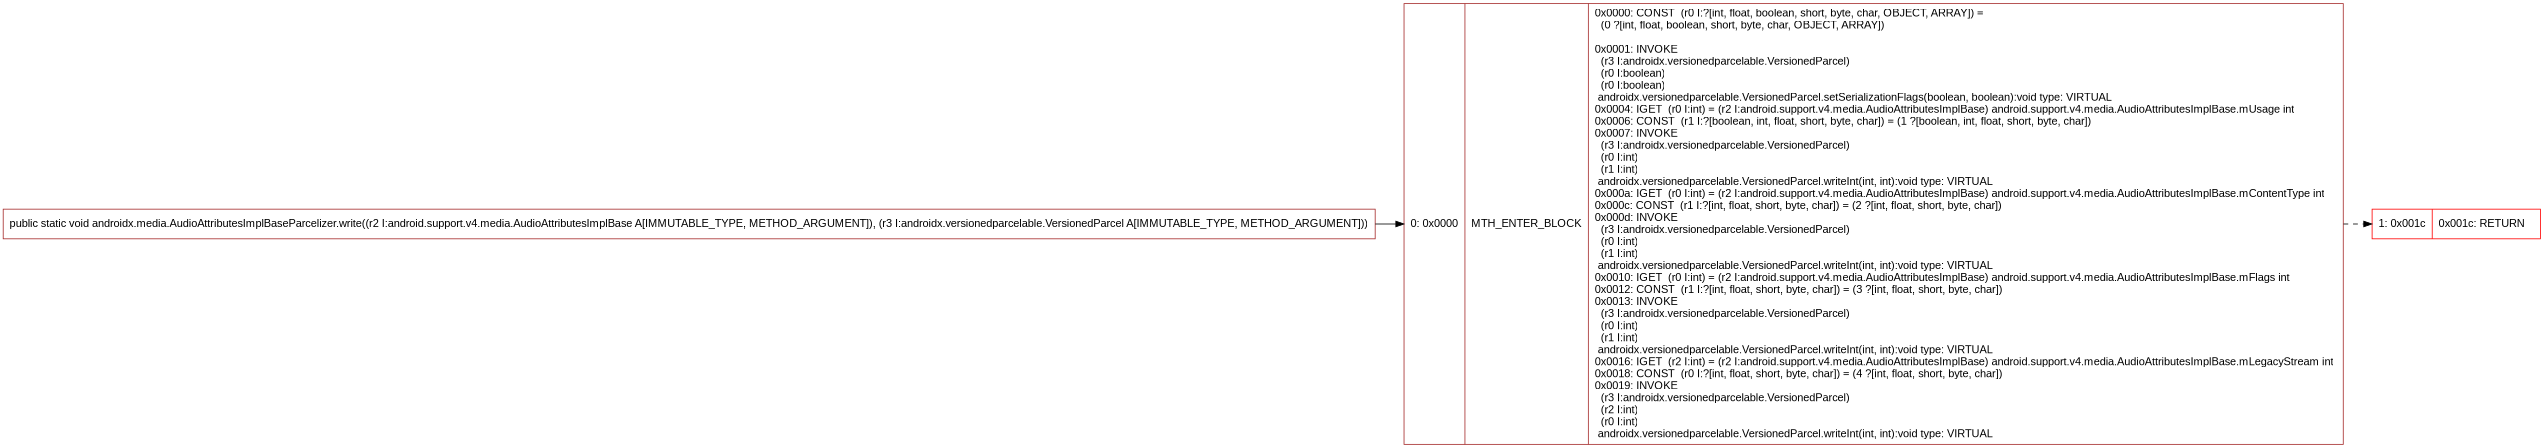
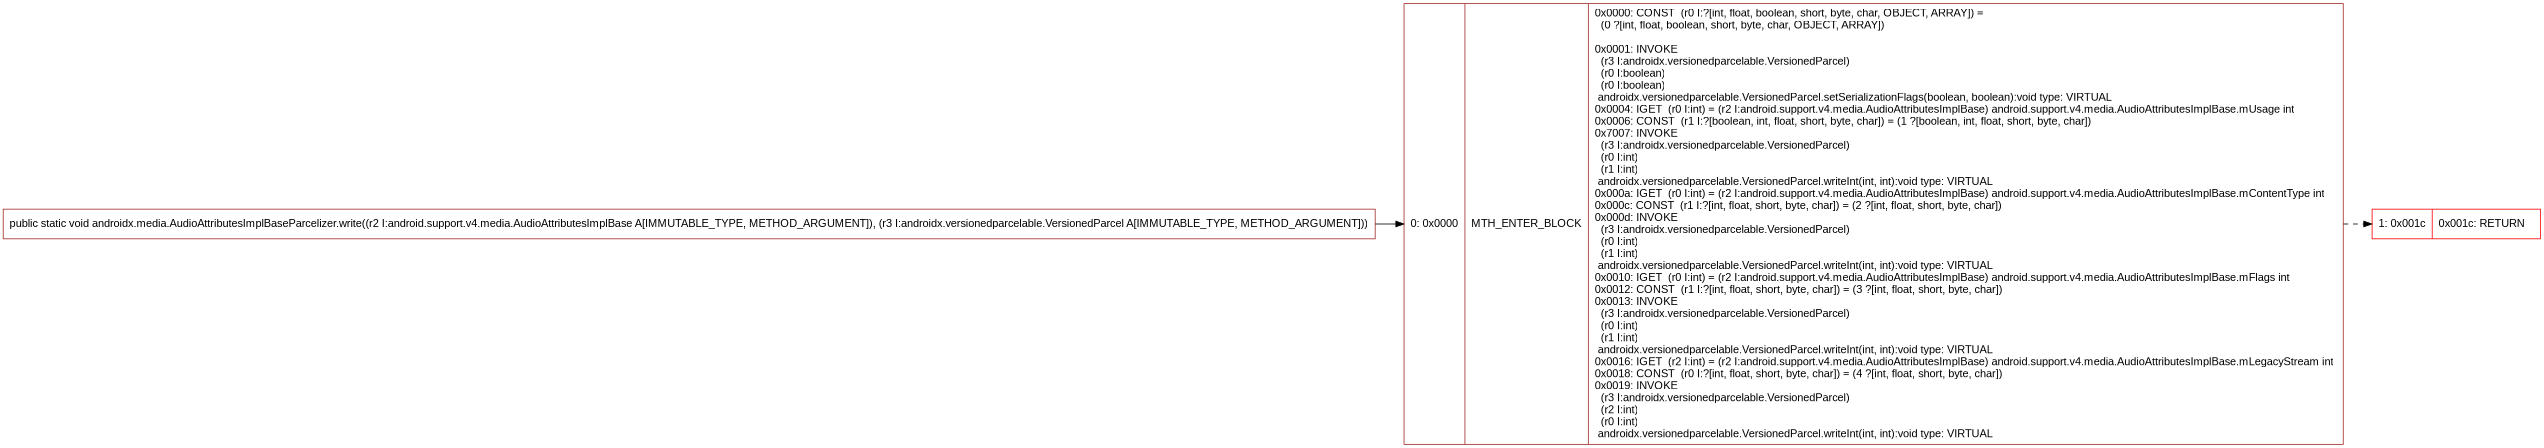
(1640, 133) -> (1640, 133)
